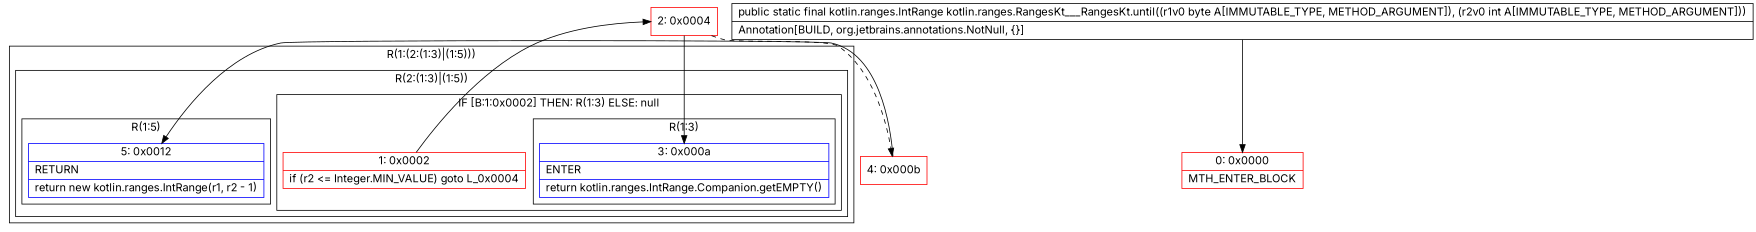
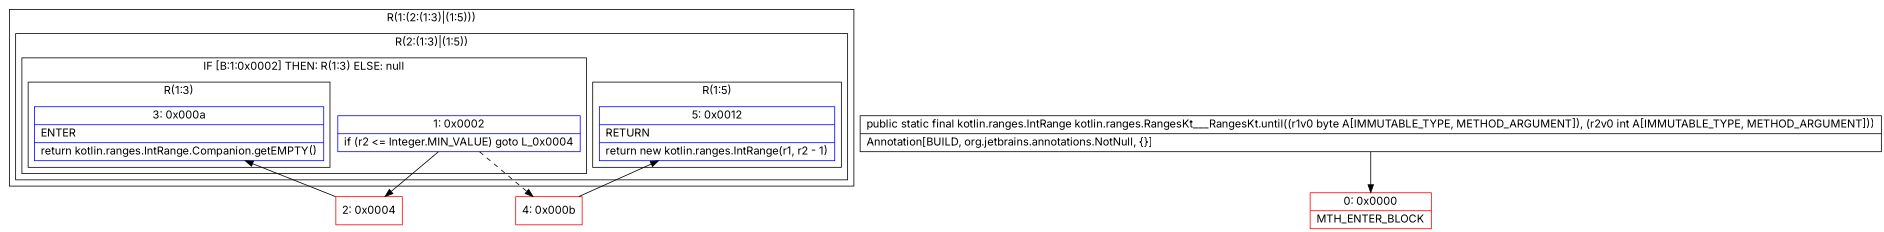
(861, 69) -> (500, 169)
(404, 170) -> (459, 134)
